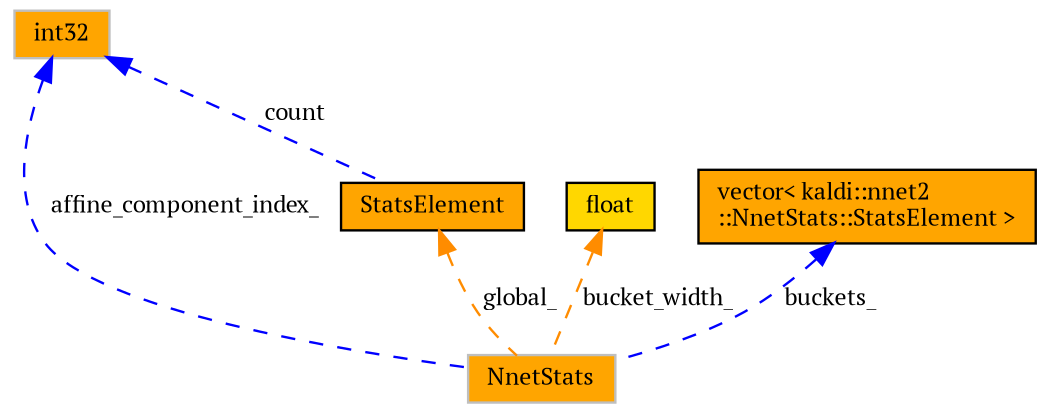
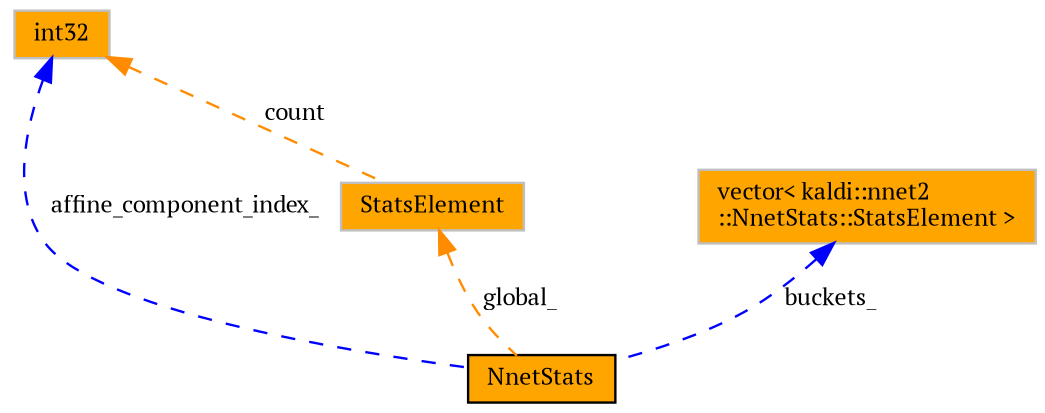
(258, 125) -> (258, 125)
(432, 207) -> (432, 207)
(611, 207) -> none
(867, 207) -> (867, 207)
(542, 379) -> (542, 379)
